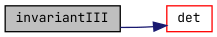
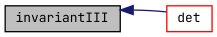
(137, 27) -> (150, 11)
